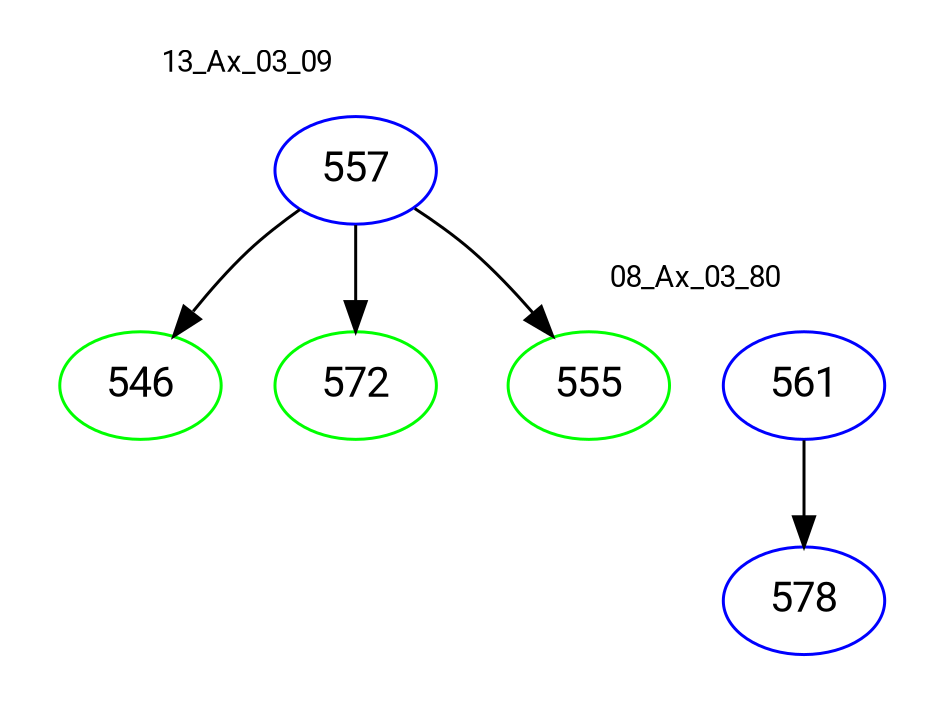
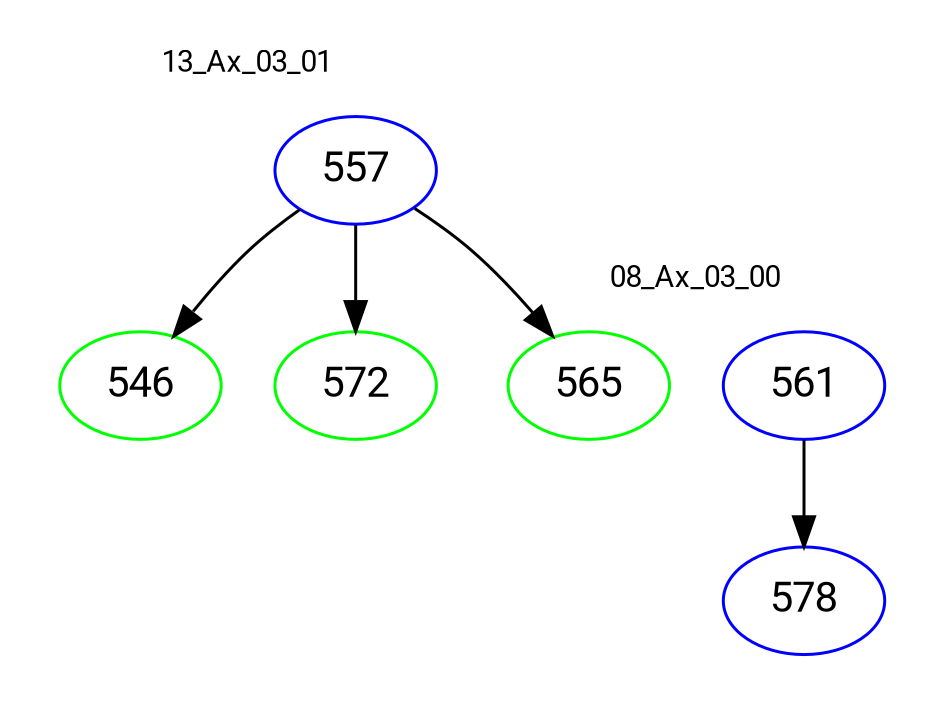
(248, 64) -> (248, 64)
(696, 279) -> (696, 279)
(589, 386) -> (589, 386)
